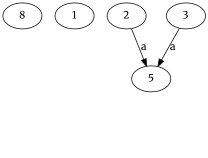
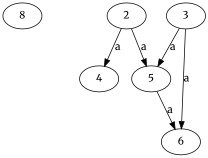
(75, 16) -> none
none -> (99, 79)
none -> (181, 142)
